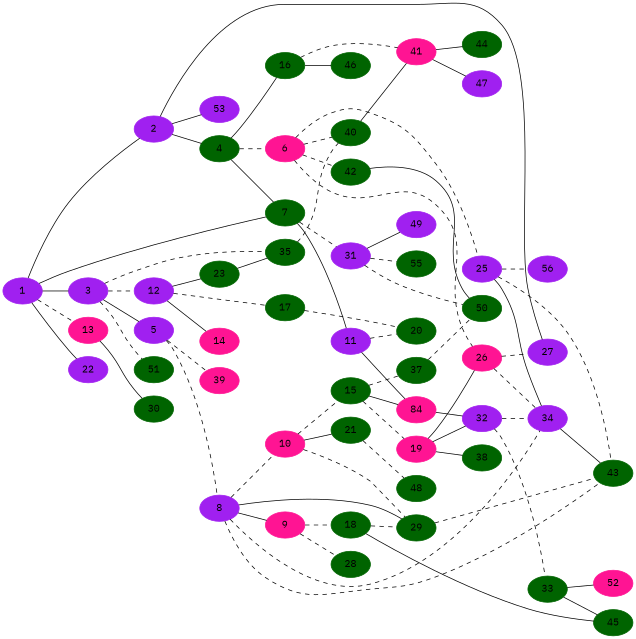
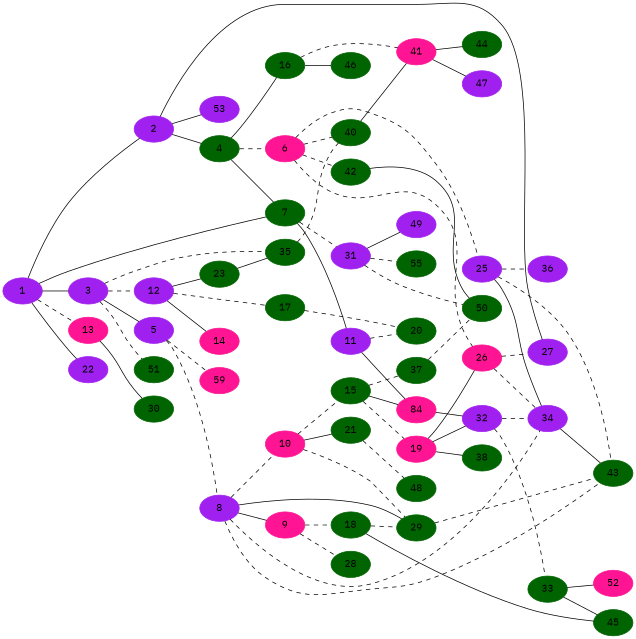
(548, 269) -> (548, 269)
(219, 381) -> (219, 381)
